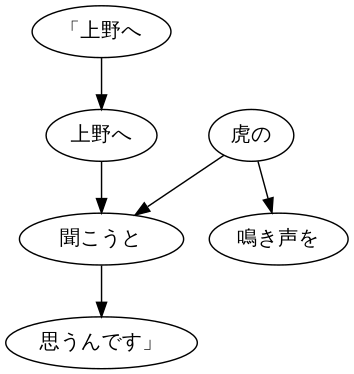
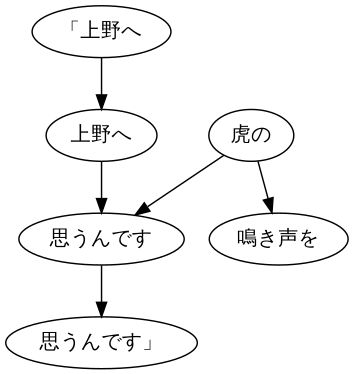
(102, 239) -> (102, 239)
